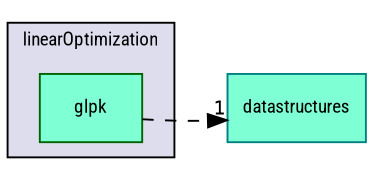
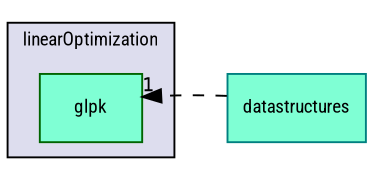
(186, 121) -> (194, 95)
